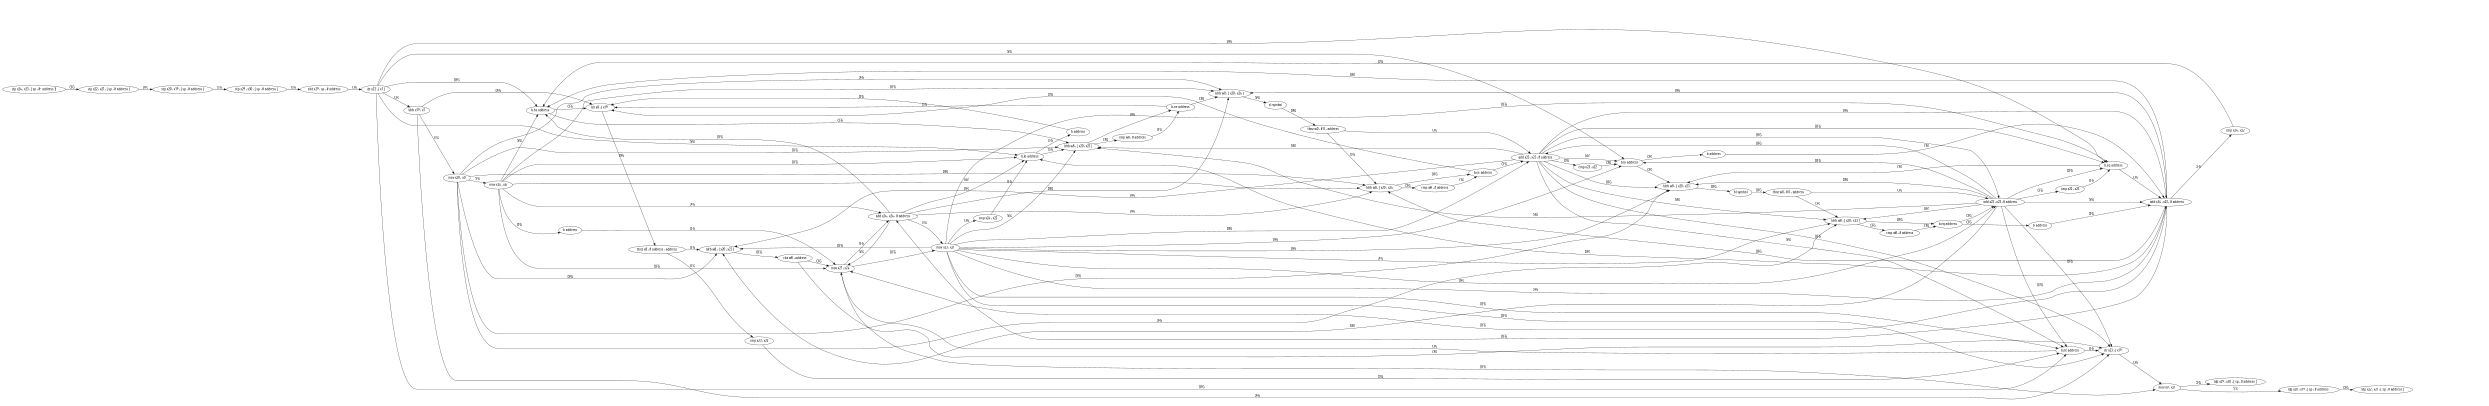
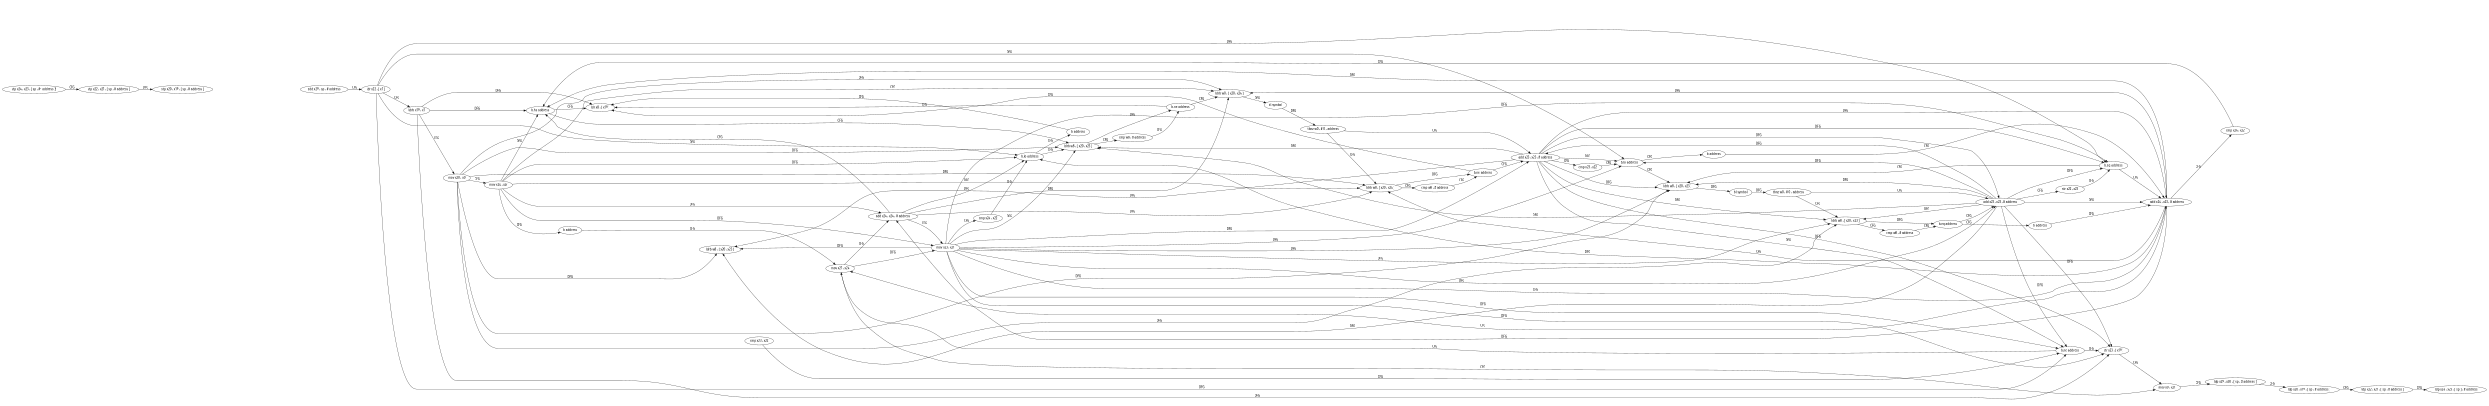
(465, 82) -> (477, 111)
(893, 87) -> (893, 87)
(257, 89) -> none
(720, 137) -> (720, 137)
(2070, 189) -> (2070, 189)
(873, 245) -> none
(657, 250) -> none
(1759, 252) -> (1759, 252)
(795, 258) -> none
(633, 268) -> (710, 221)
(1535, 290) -> (1535, 290)
(1483, 326) -> (1483, 326)
(1483, 367) -> (1483, 367)
none -> (2456, 390)
(2229, 392) -> (2271, 386)
